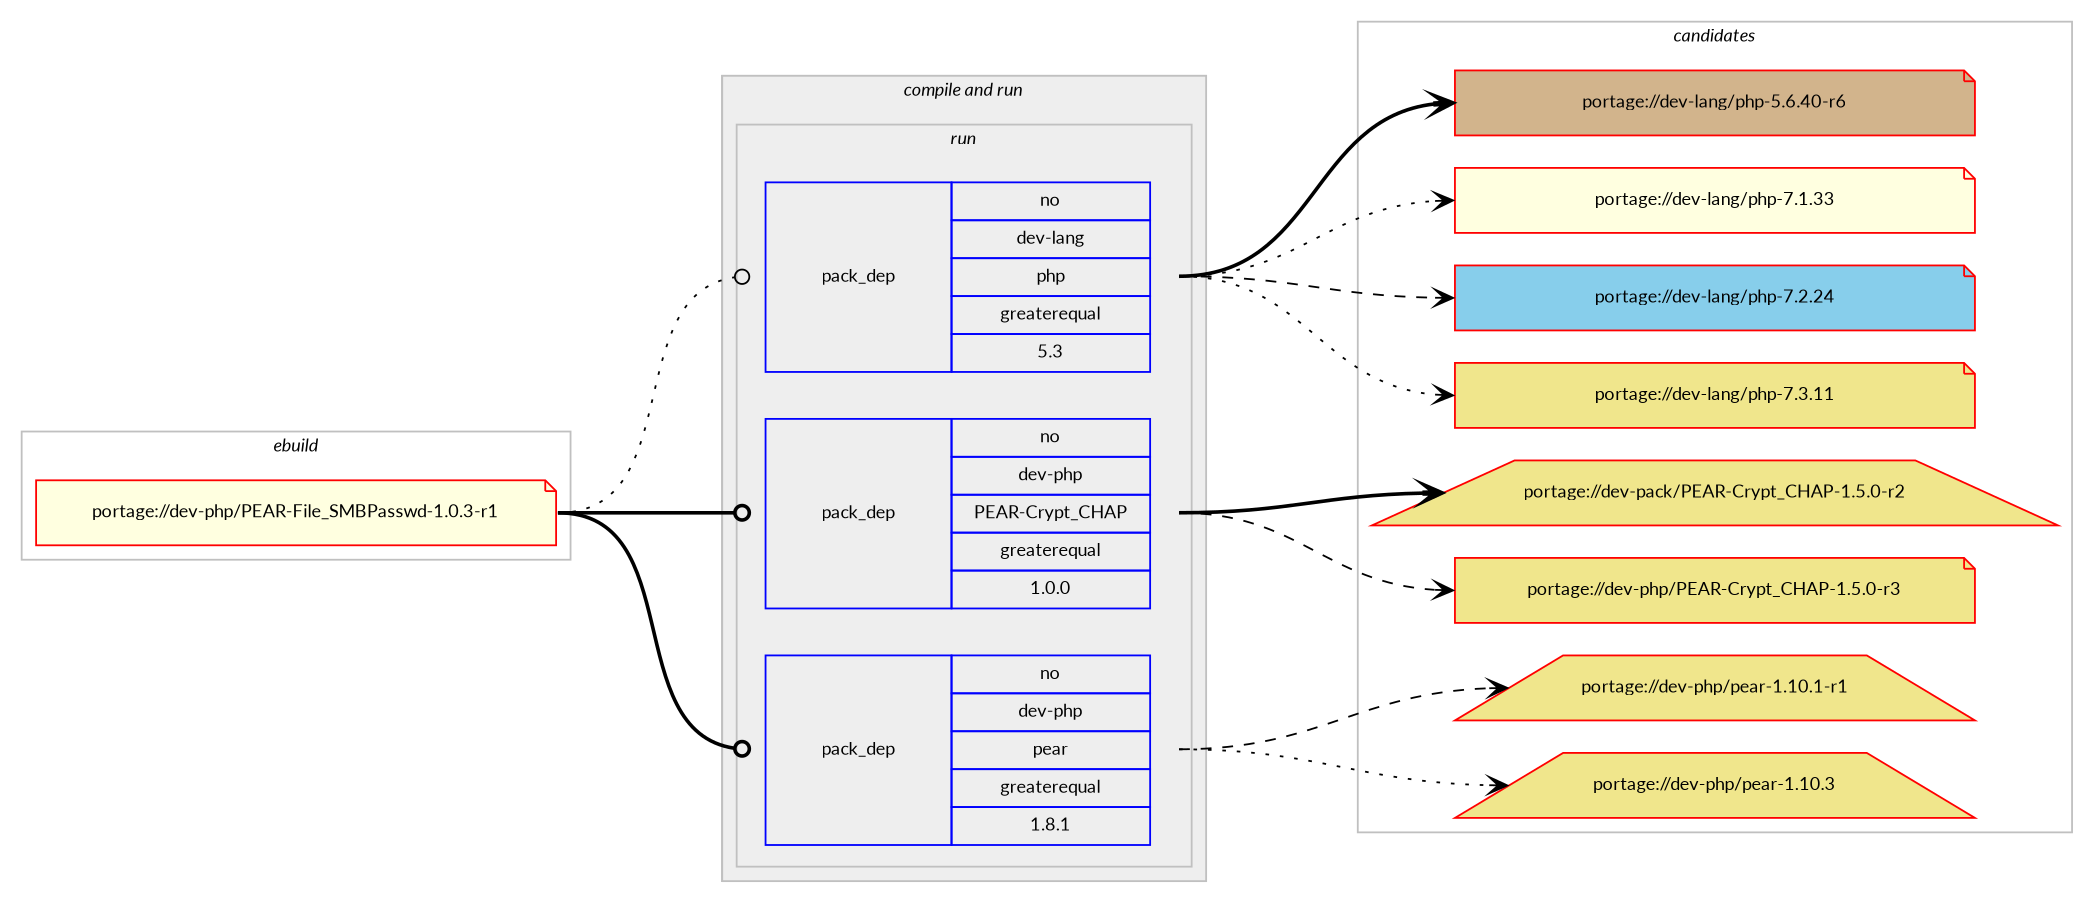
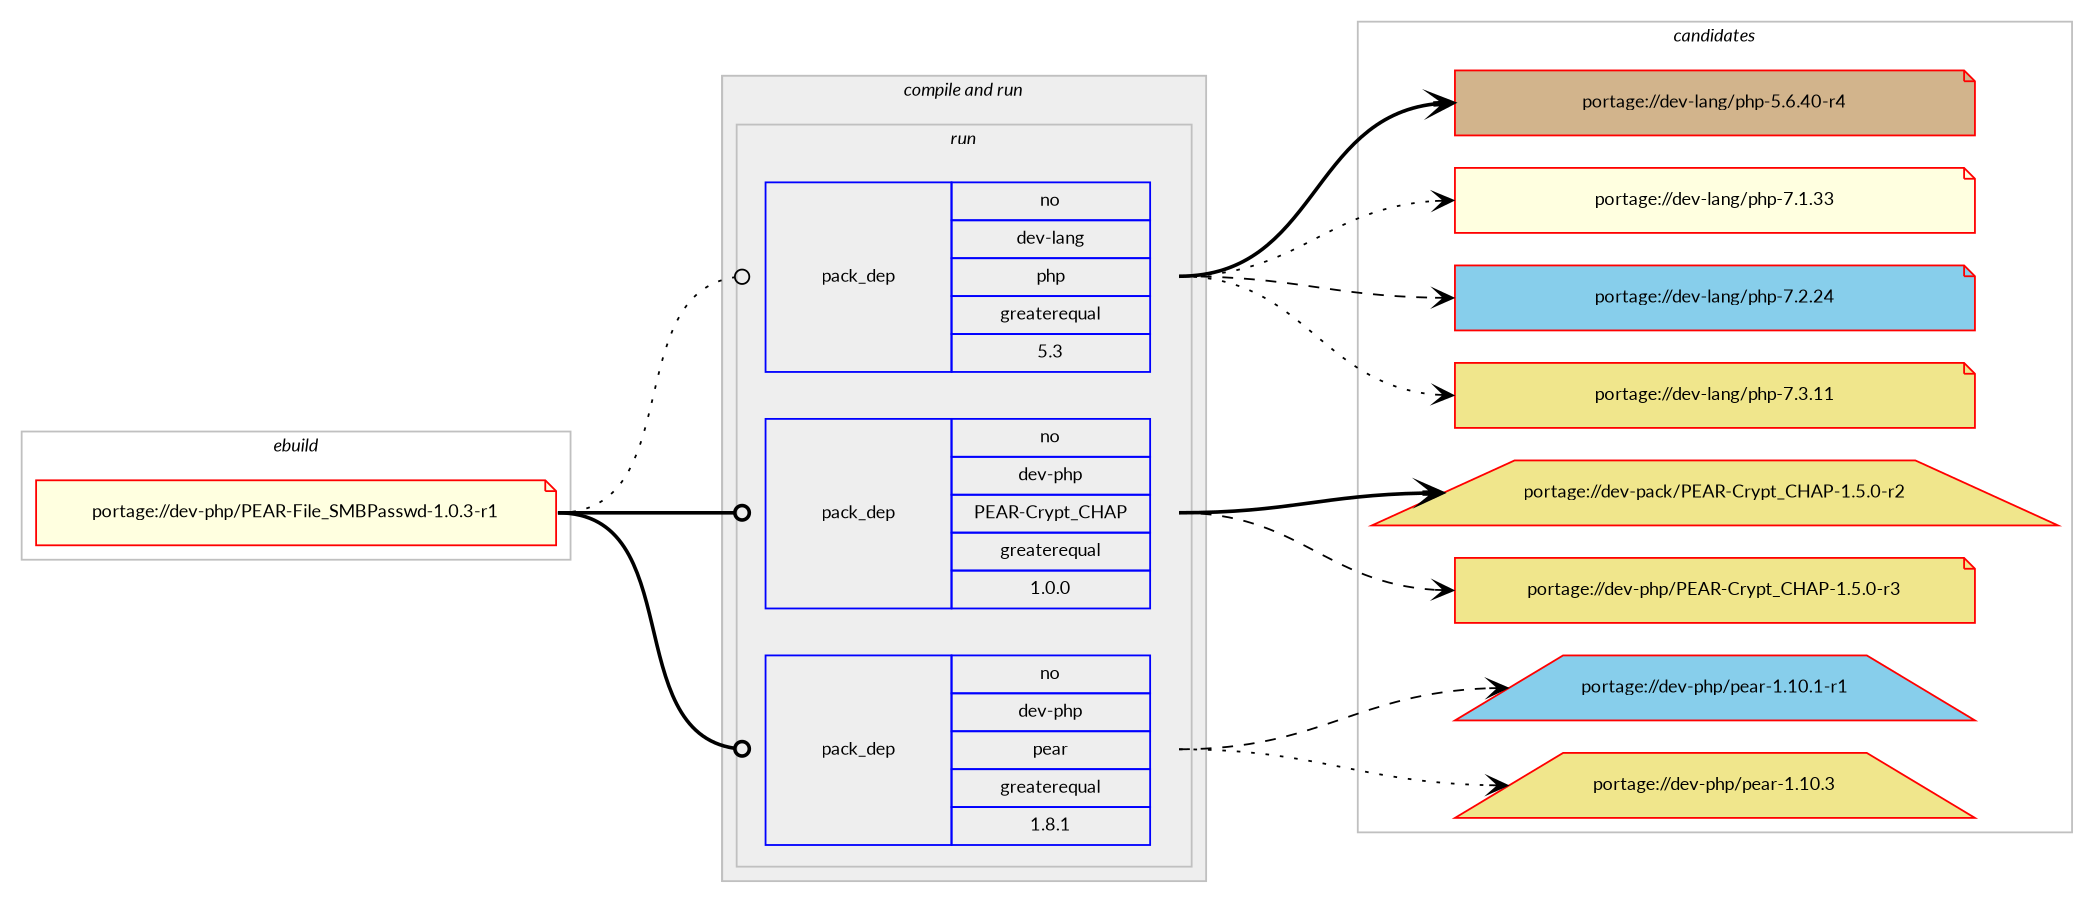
(1715, 103) -> (1715, 103)
(1715, 688) -> (1715, 688)
